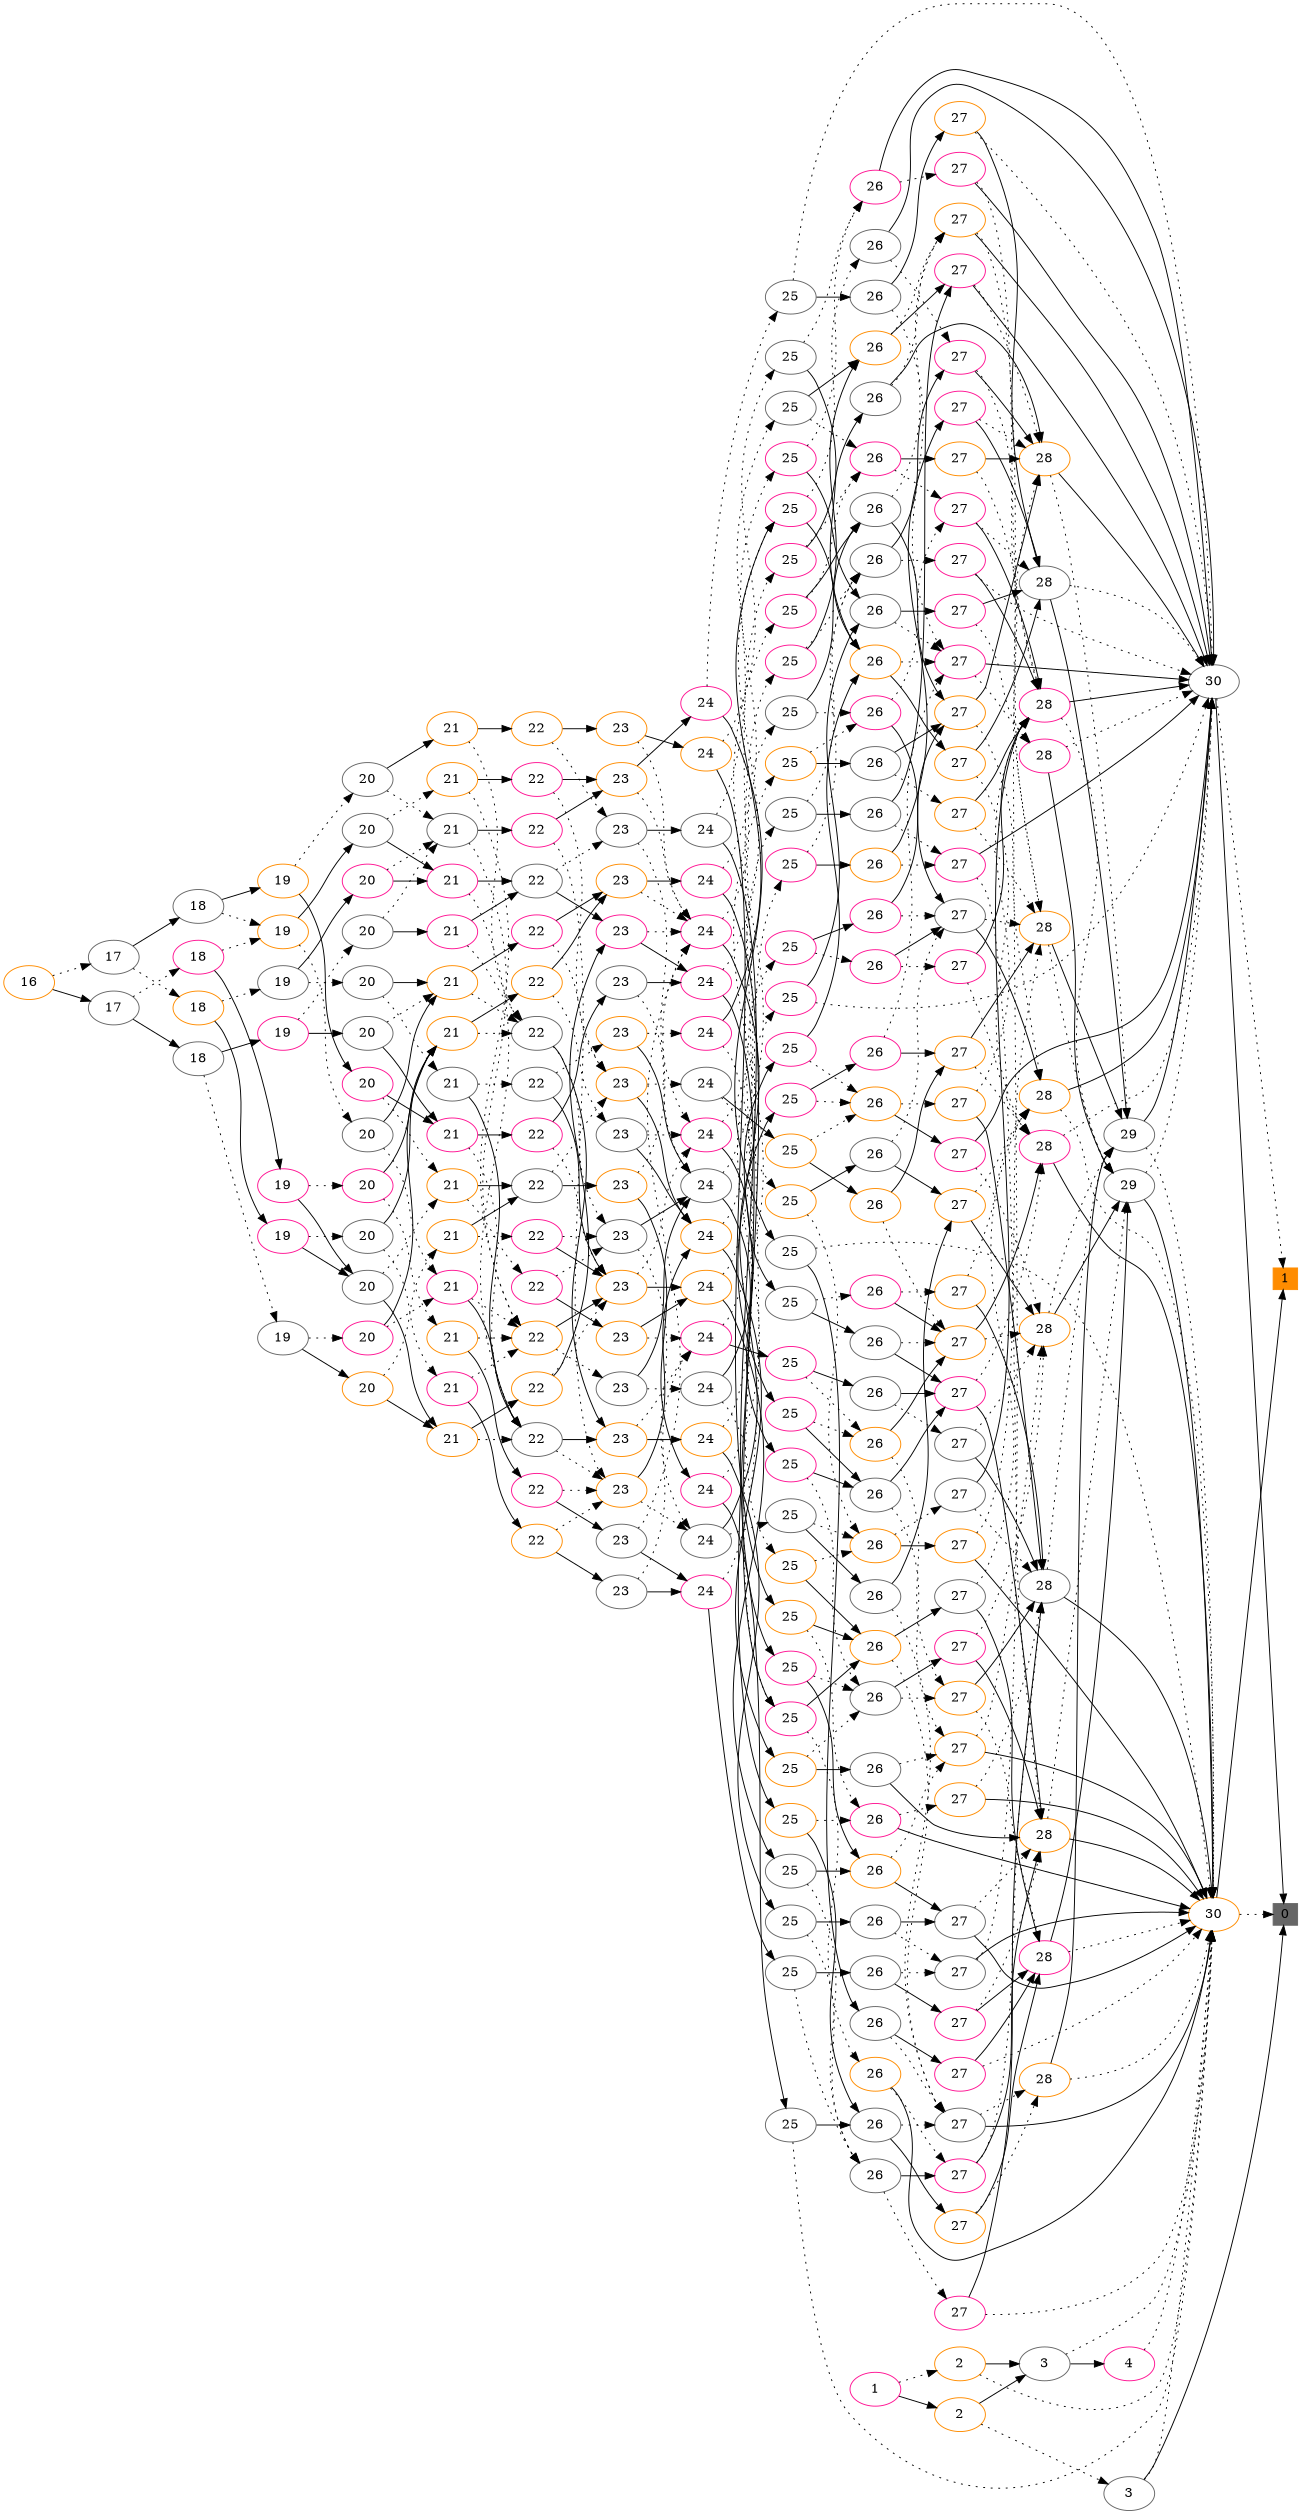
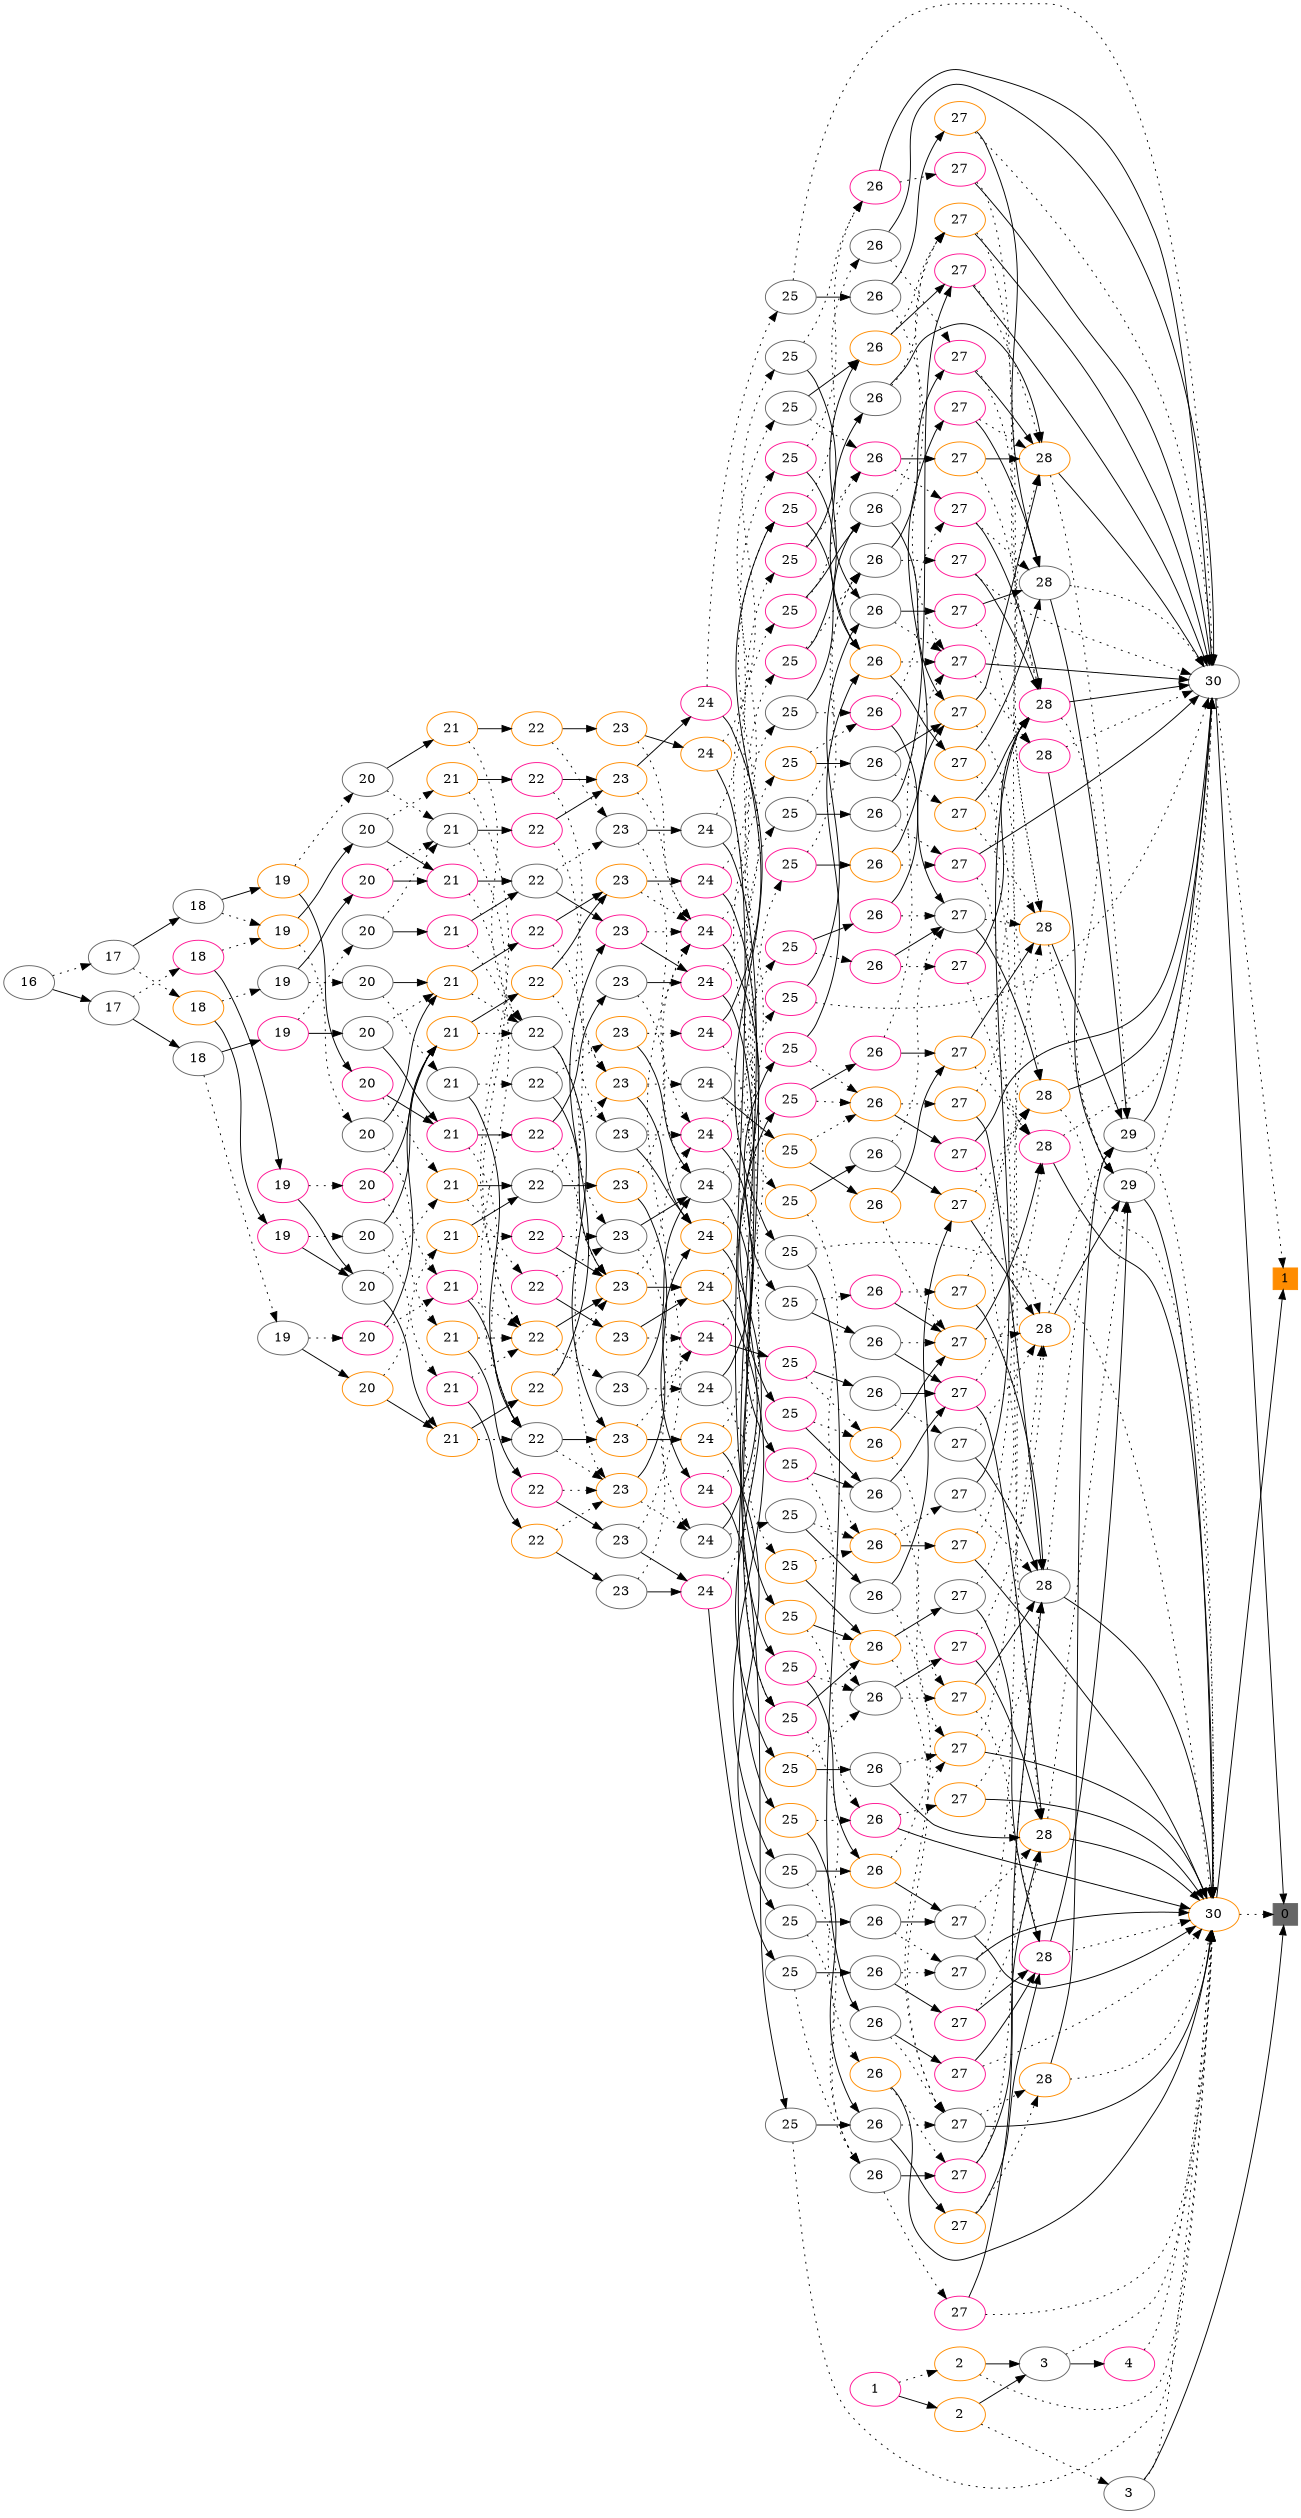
(29, 983) -> (29, 983)
